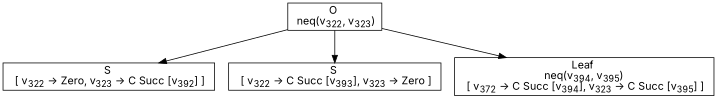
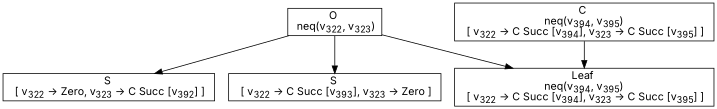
none -> (584, 22)
(488, 86) -> (488, 97)
